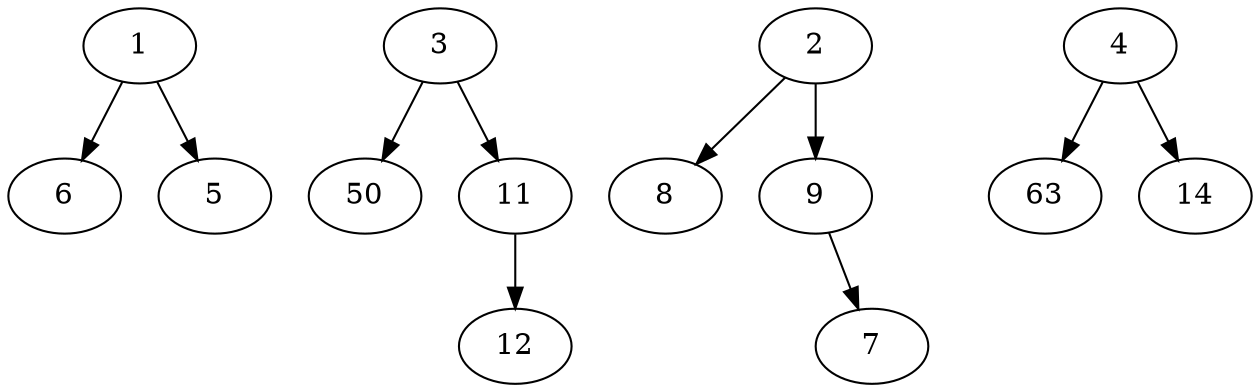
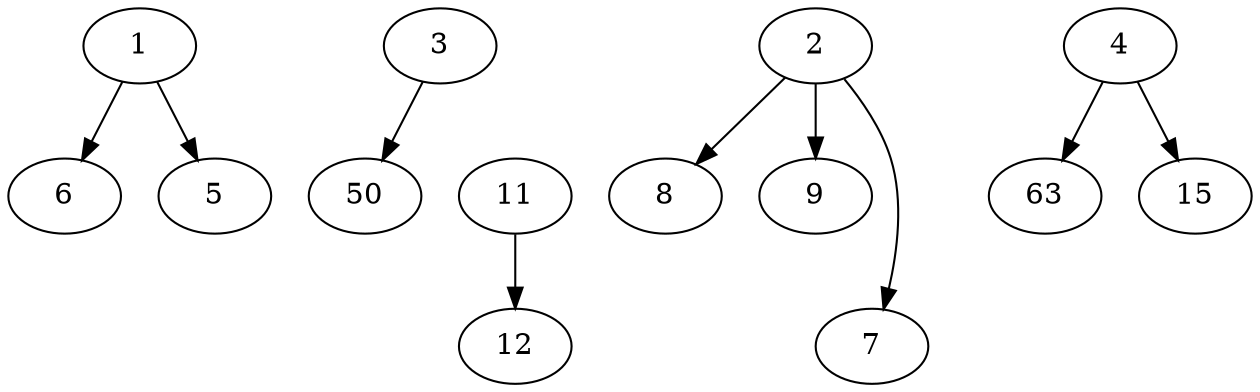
(473, 112) -> none
(1195, 196) -> (1195, 196)
(840, 261) -> (895, 178)
